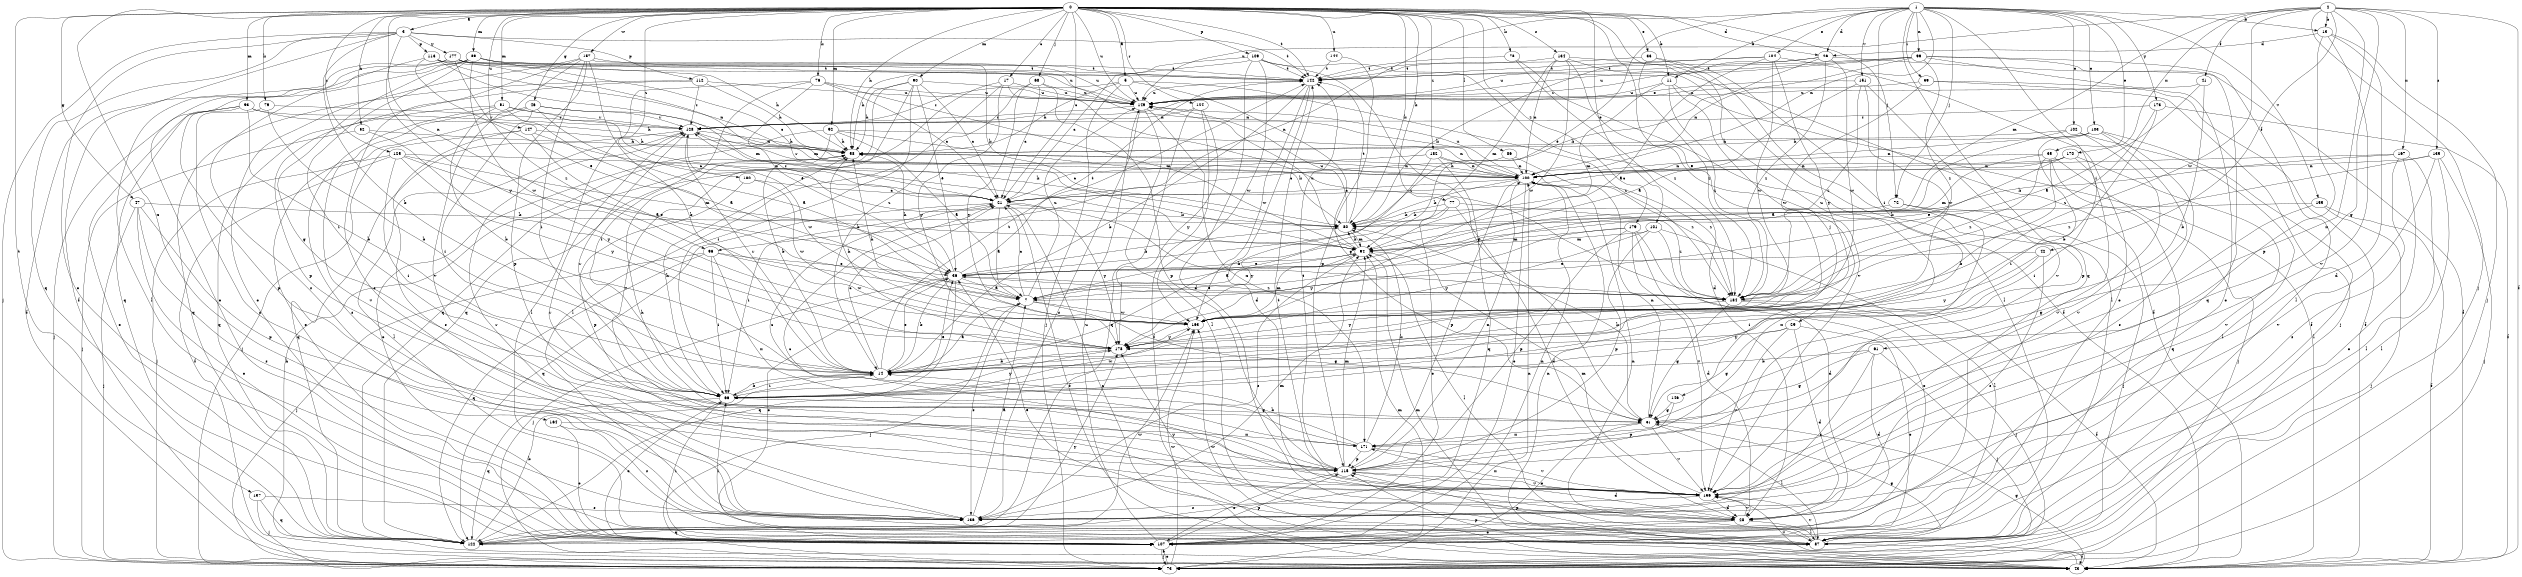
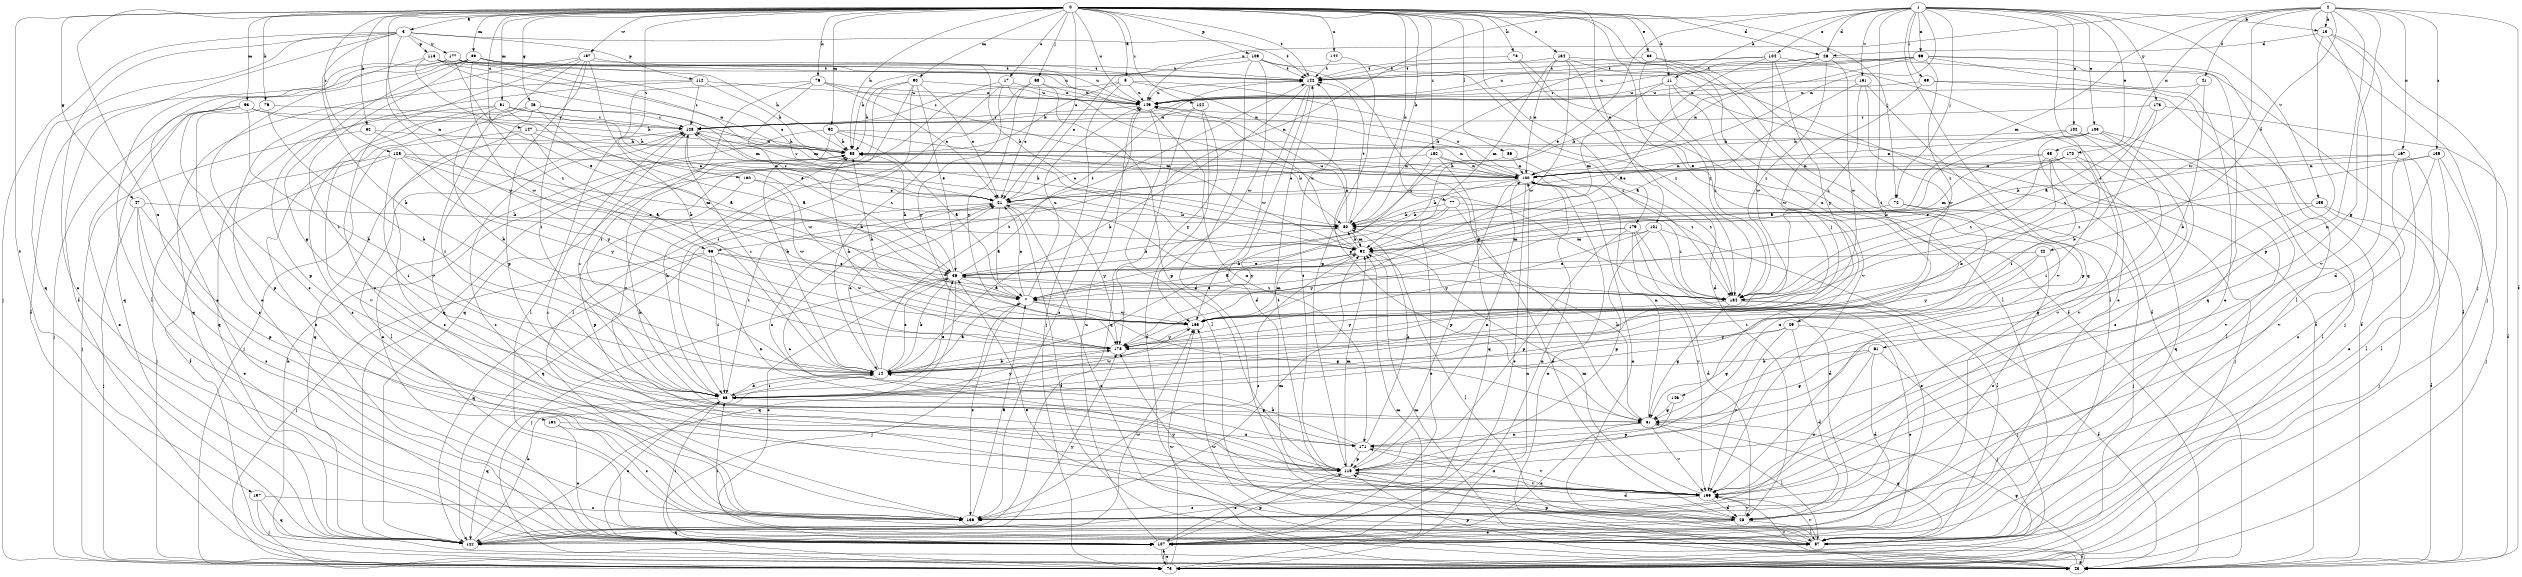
(1655, 93) -> (1655, 93)
